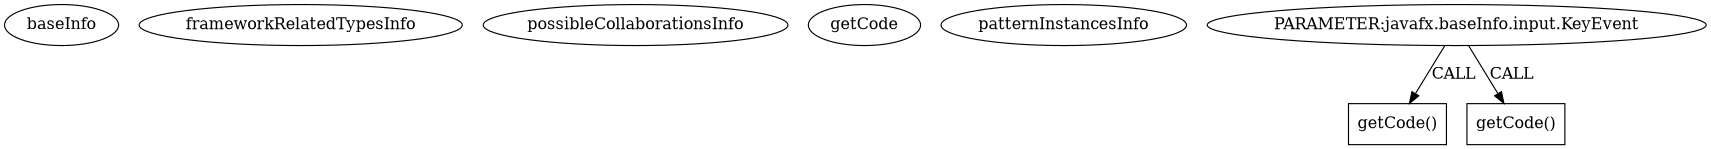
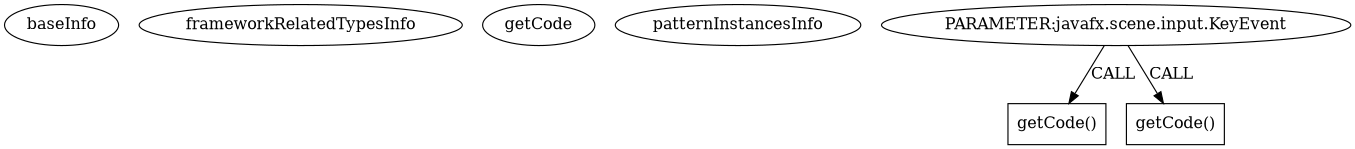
(636, 25) -> none
(1457, 25) -> (1116, 25)
